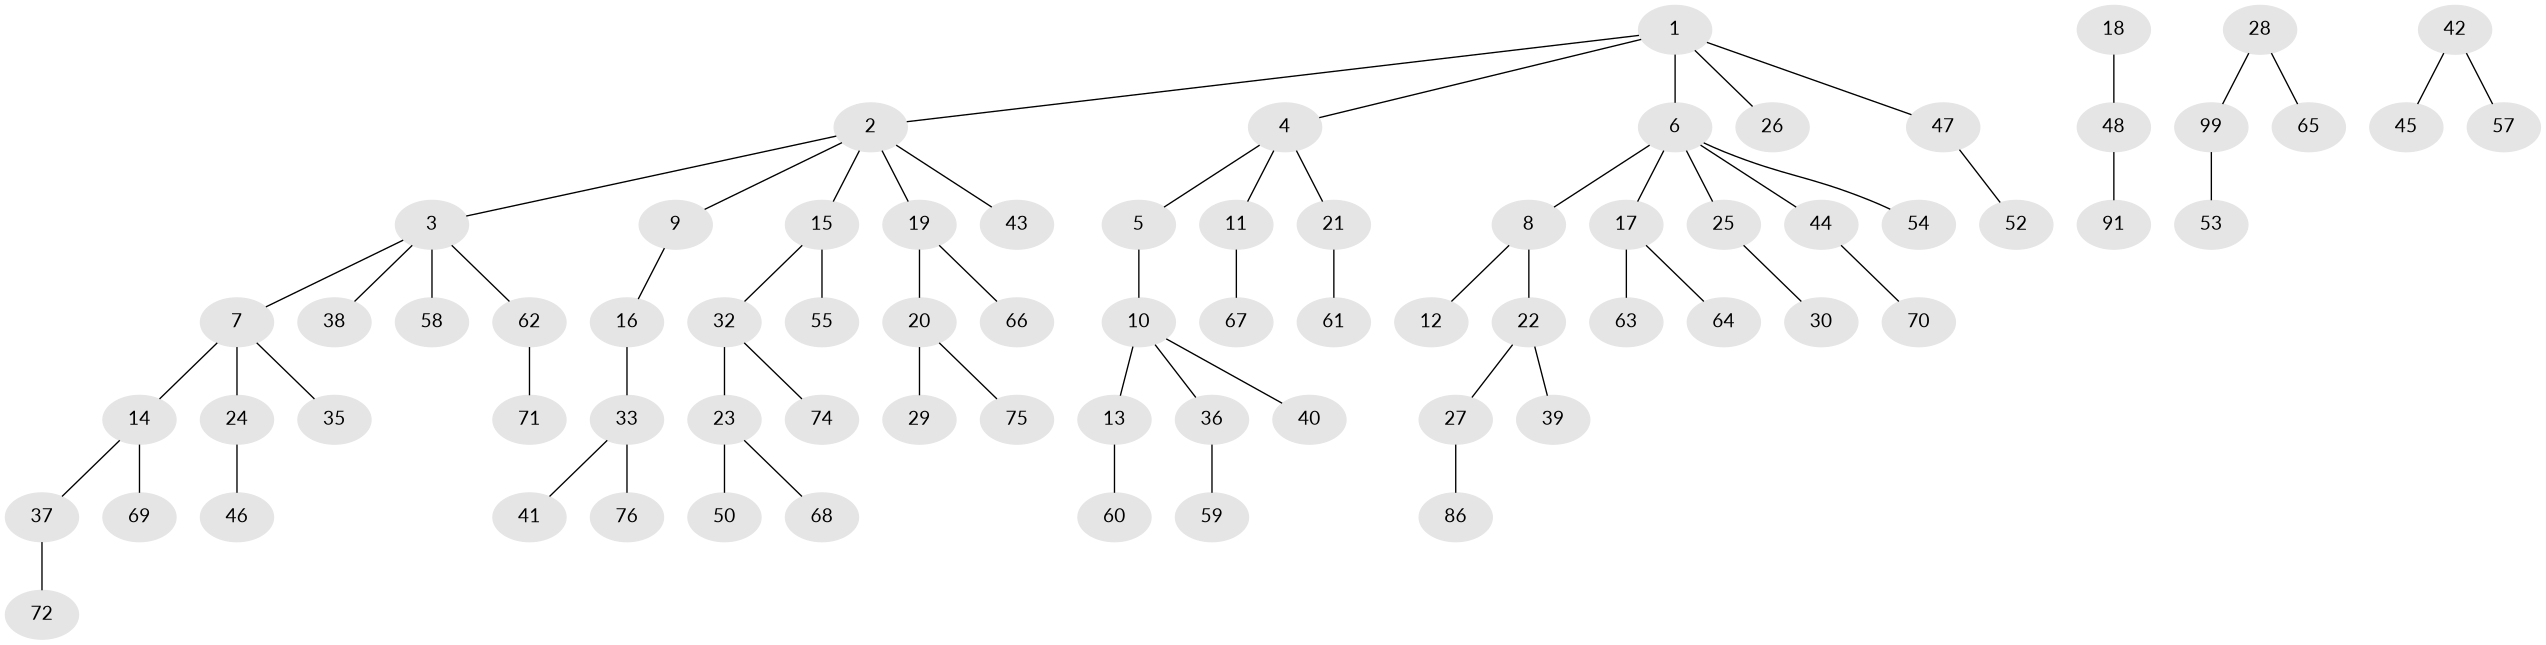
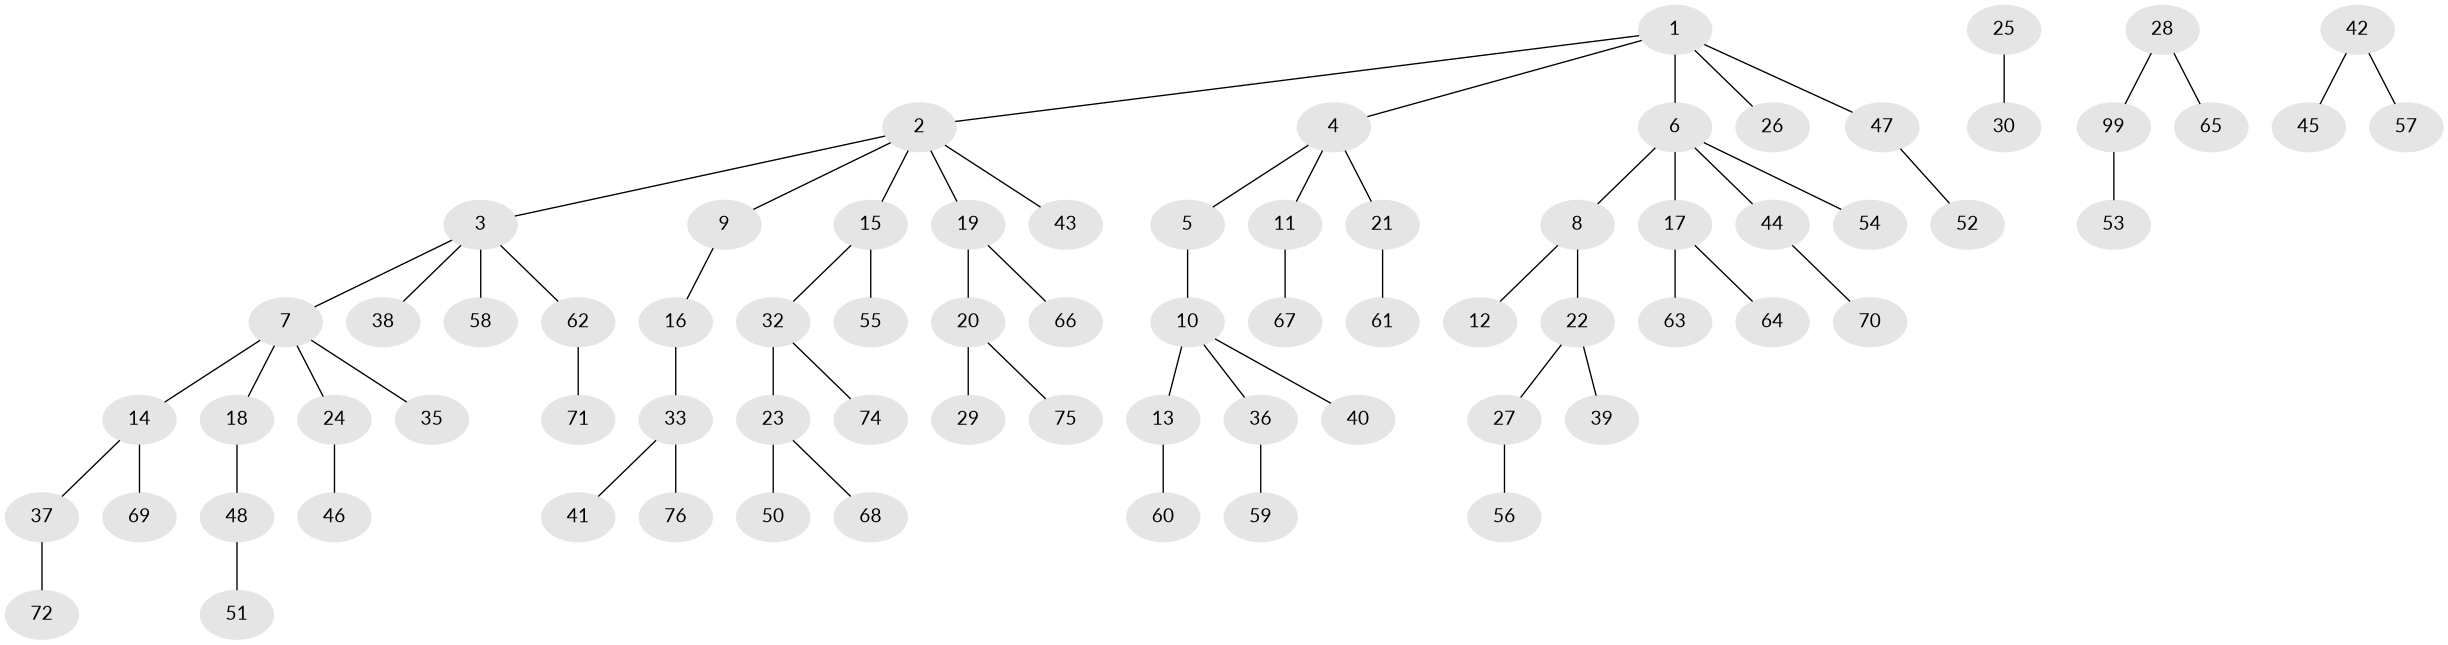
(1700, 176) -> none
(2114, 225) -> (237, 615)
none -> (261, 371)
(1456, 517) -> (1504, 517)
